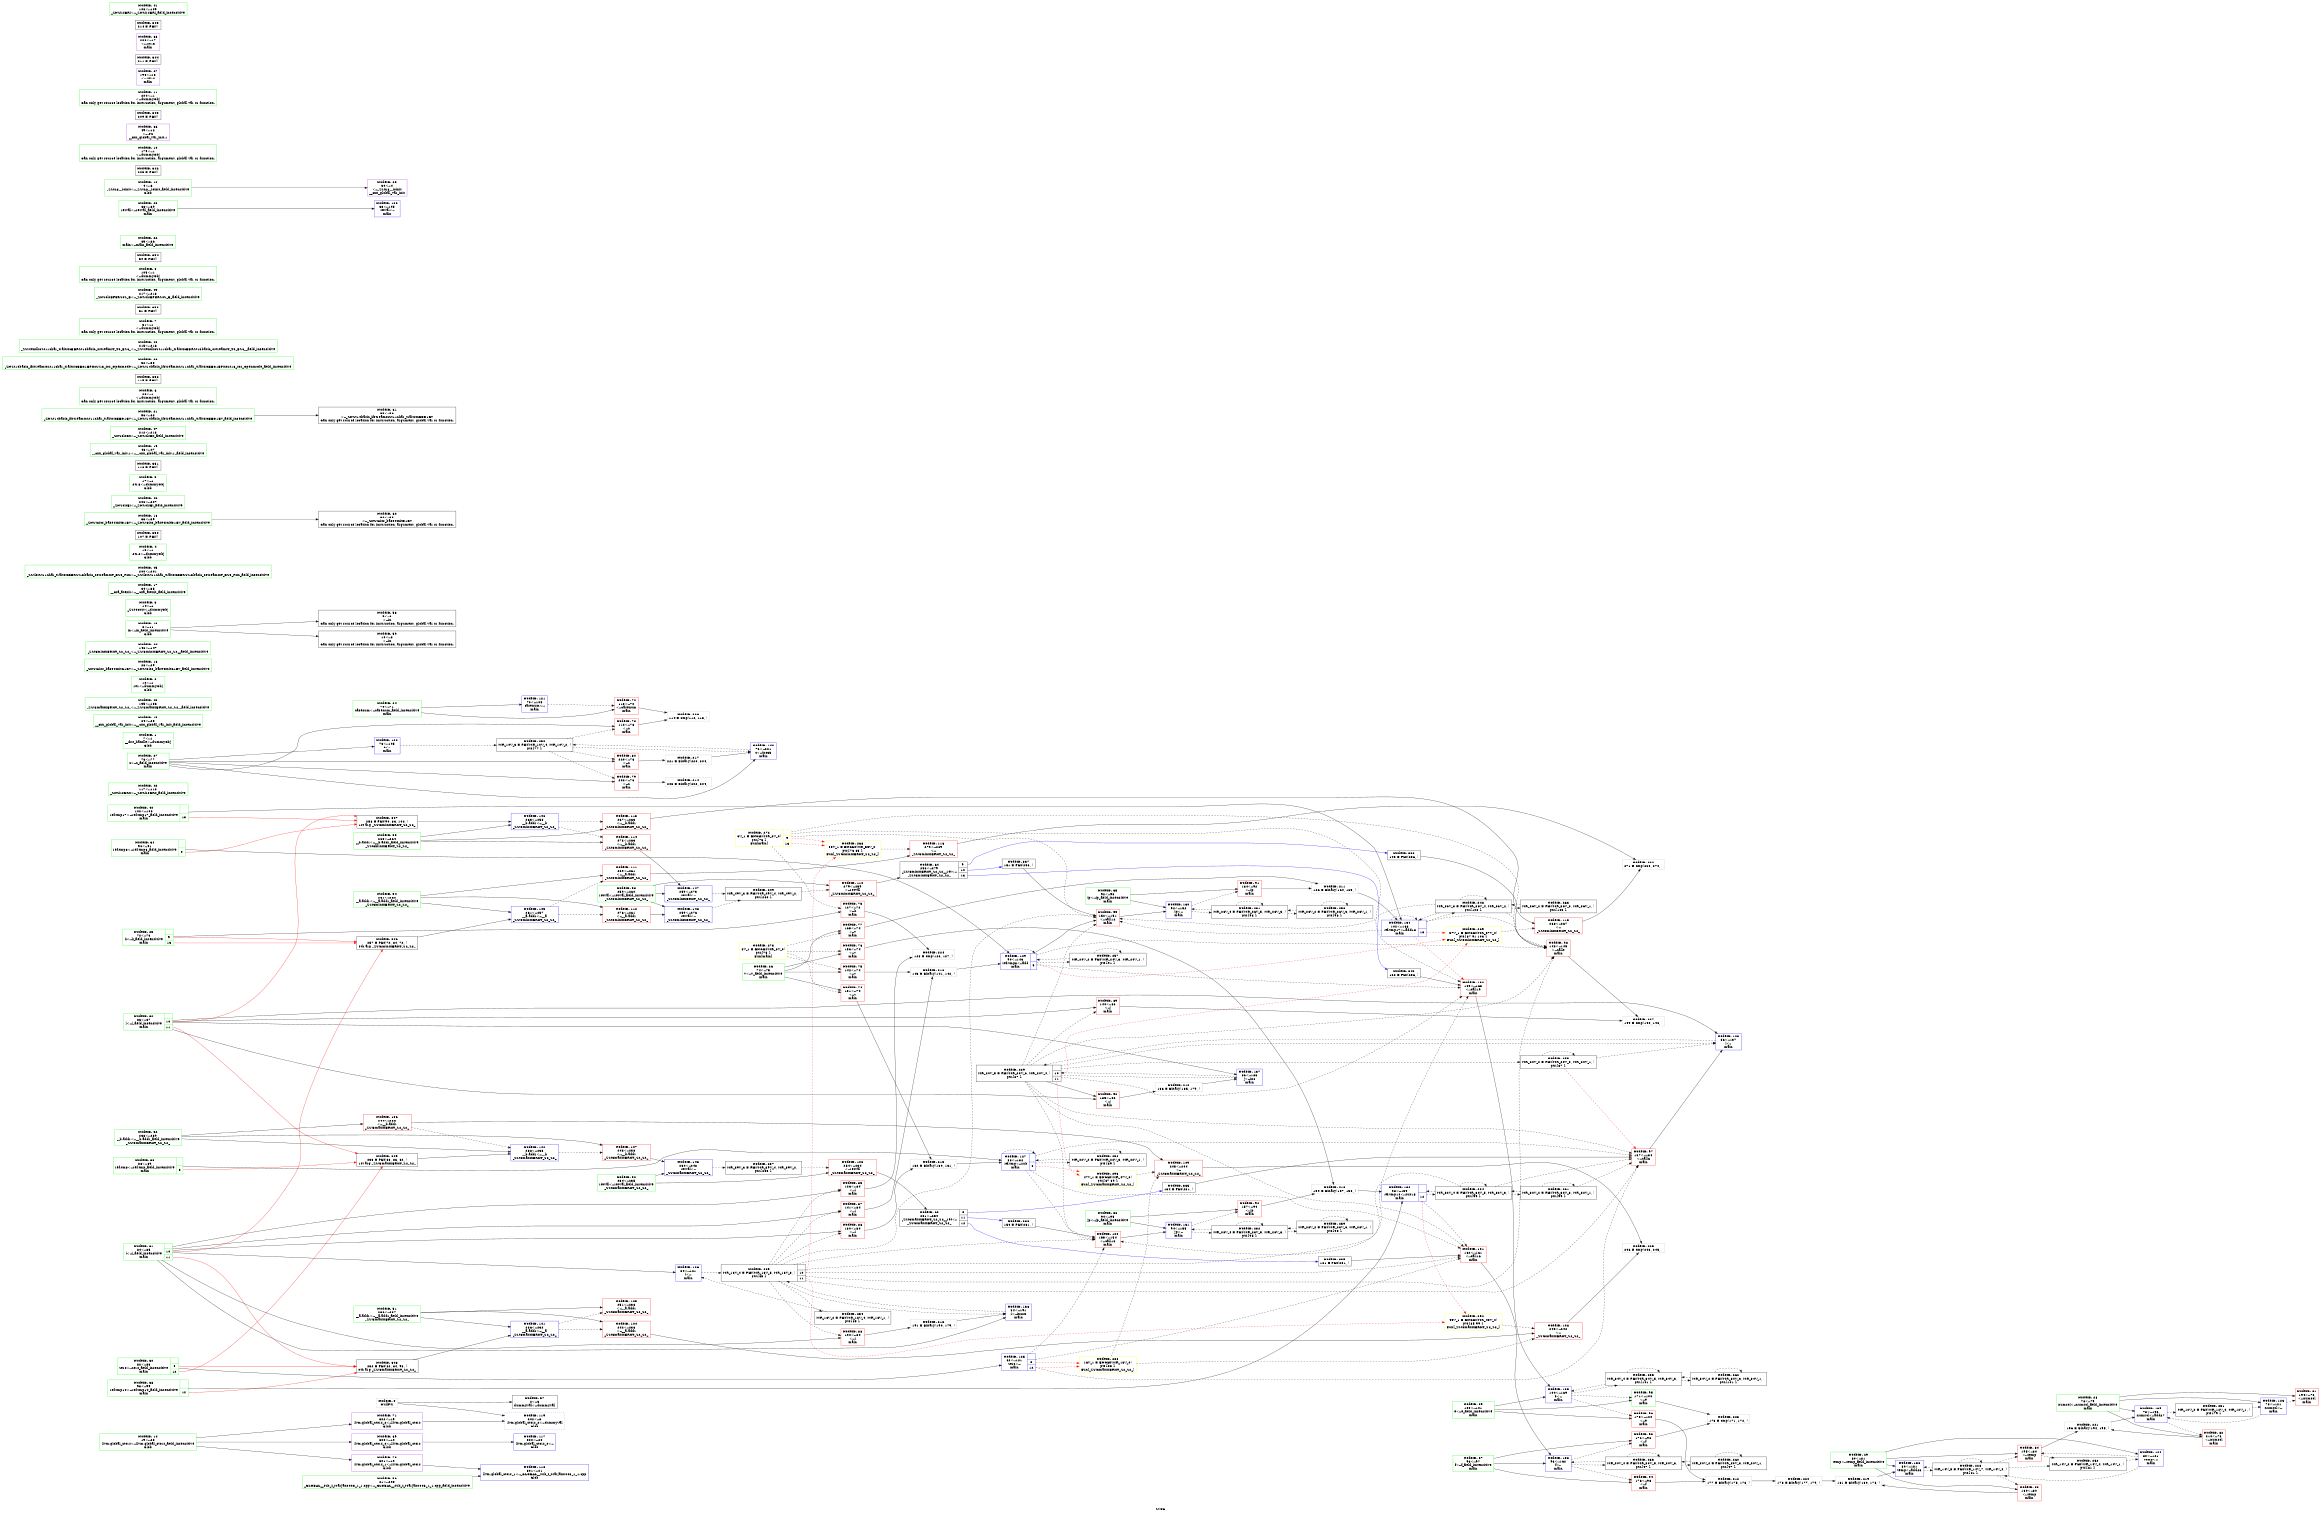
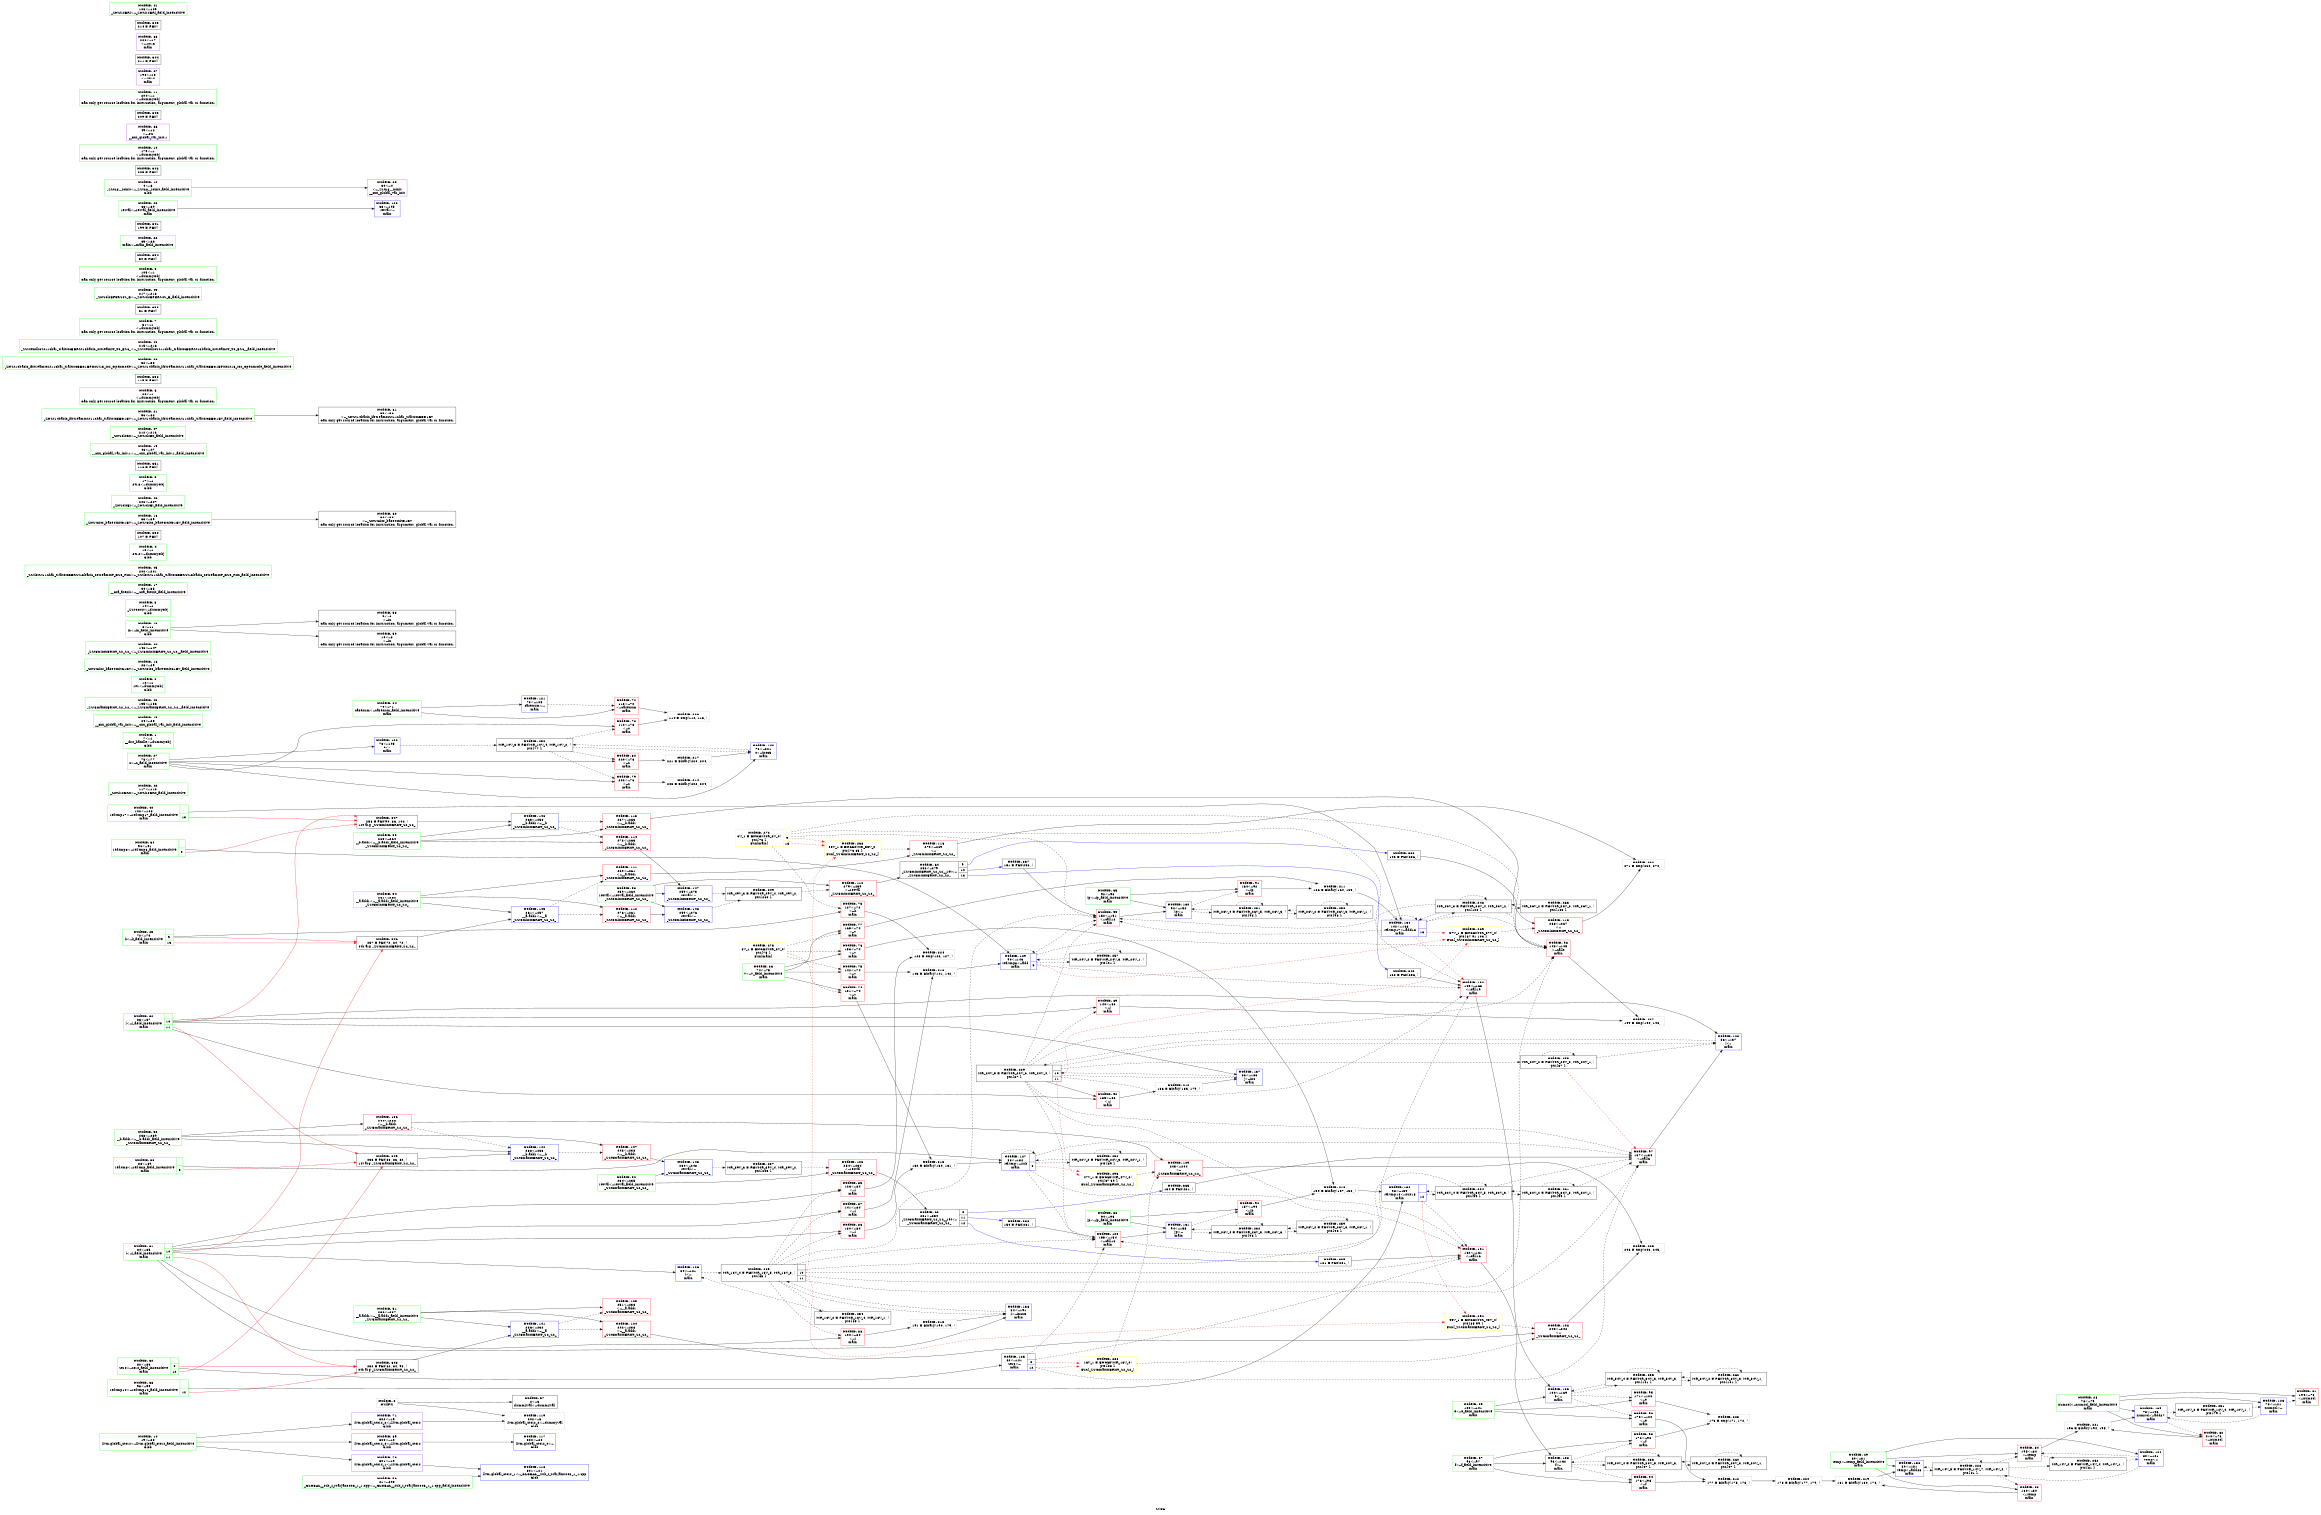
none -> (148, 226)
(1063, 935) -> (1063, 935)
(1644, 1398) -> (1644, 1398)
(2131, 1460) -> (2131, 1460)
